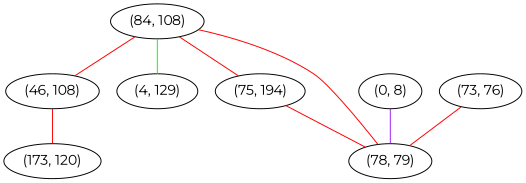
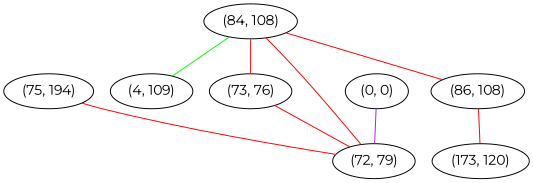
(209, 56) -> (251, 56)
(52, 91) -> (478, 91)
(157, 91) -> (152, 91)
(390, 91) -> (377, 91)
(390, 161) -> (374, 161)
